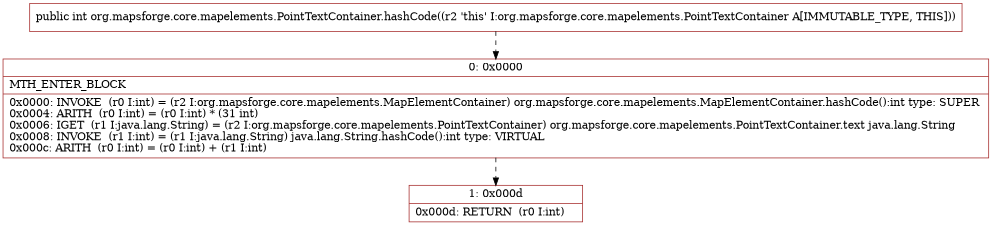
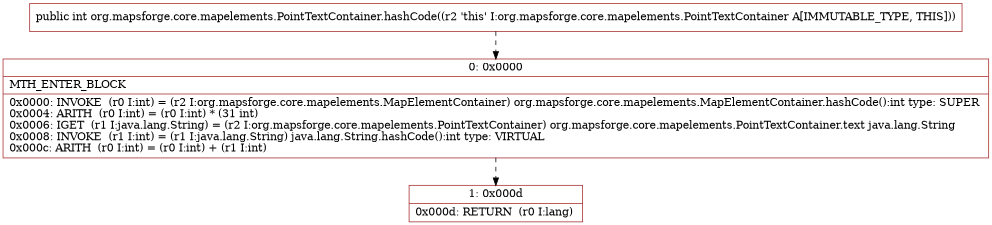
(492, 212) -> (496, 212)
